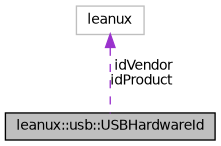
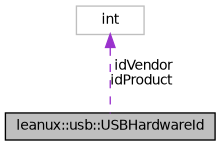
(110, 20) -> (110, 20)
